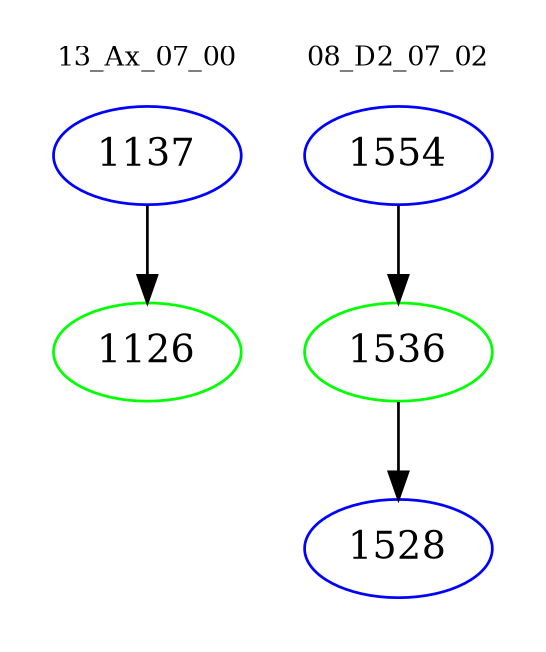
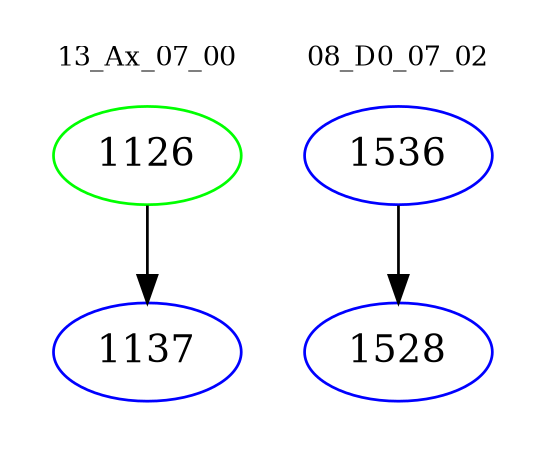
(398, 59) -> (398, 59)
(398, 156) -> none
(147, 240) -> (147, 240)
(398, 352) -> (398, 156)
